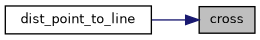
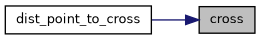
(78, 20) -> (78, 20)
